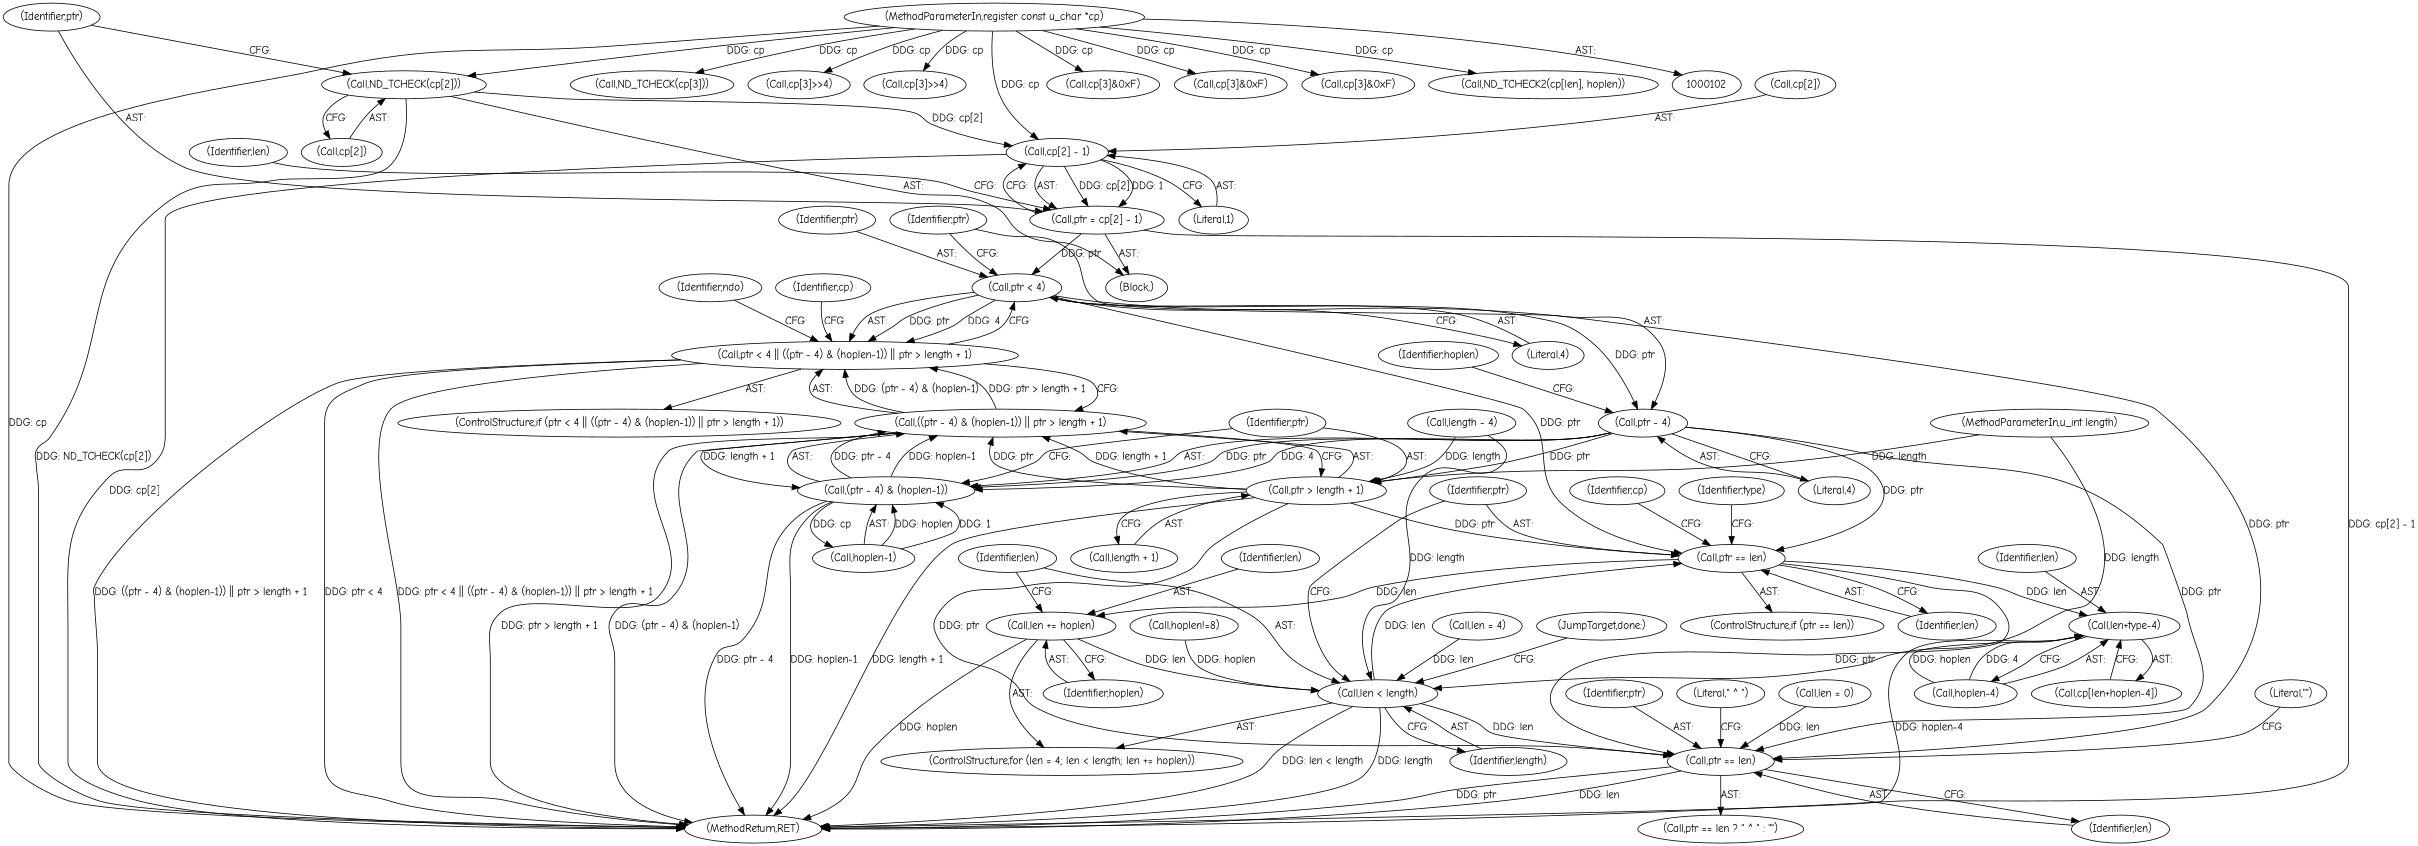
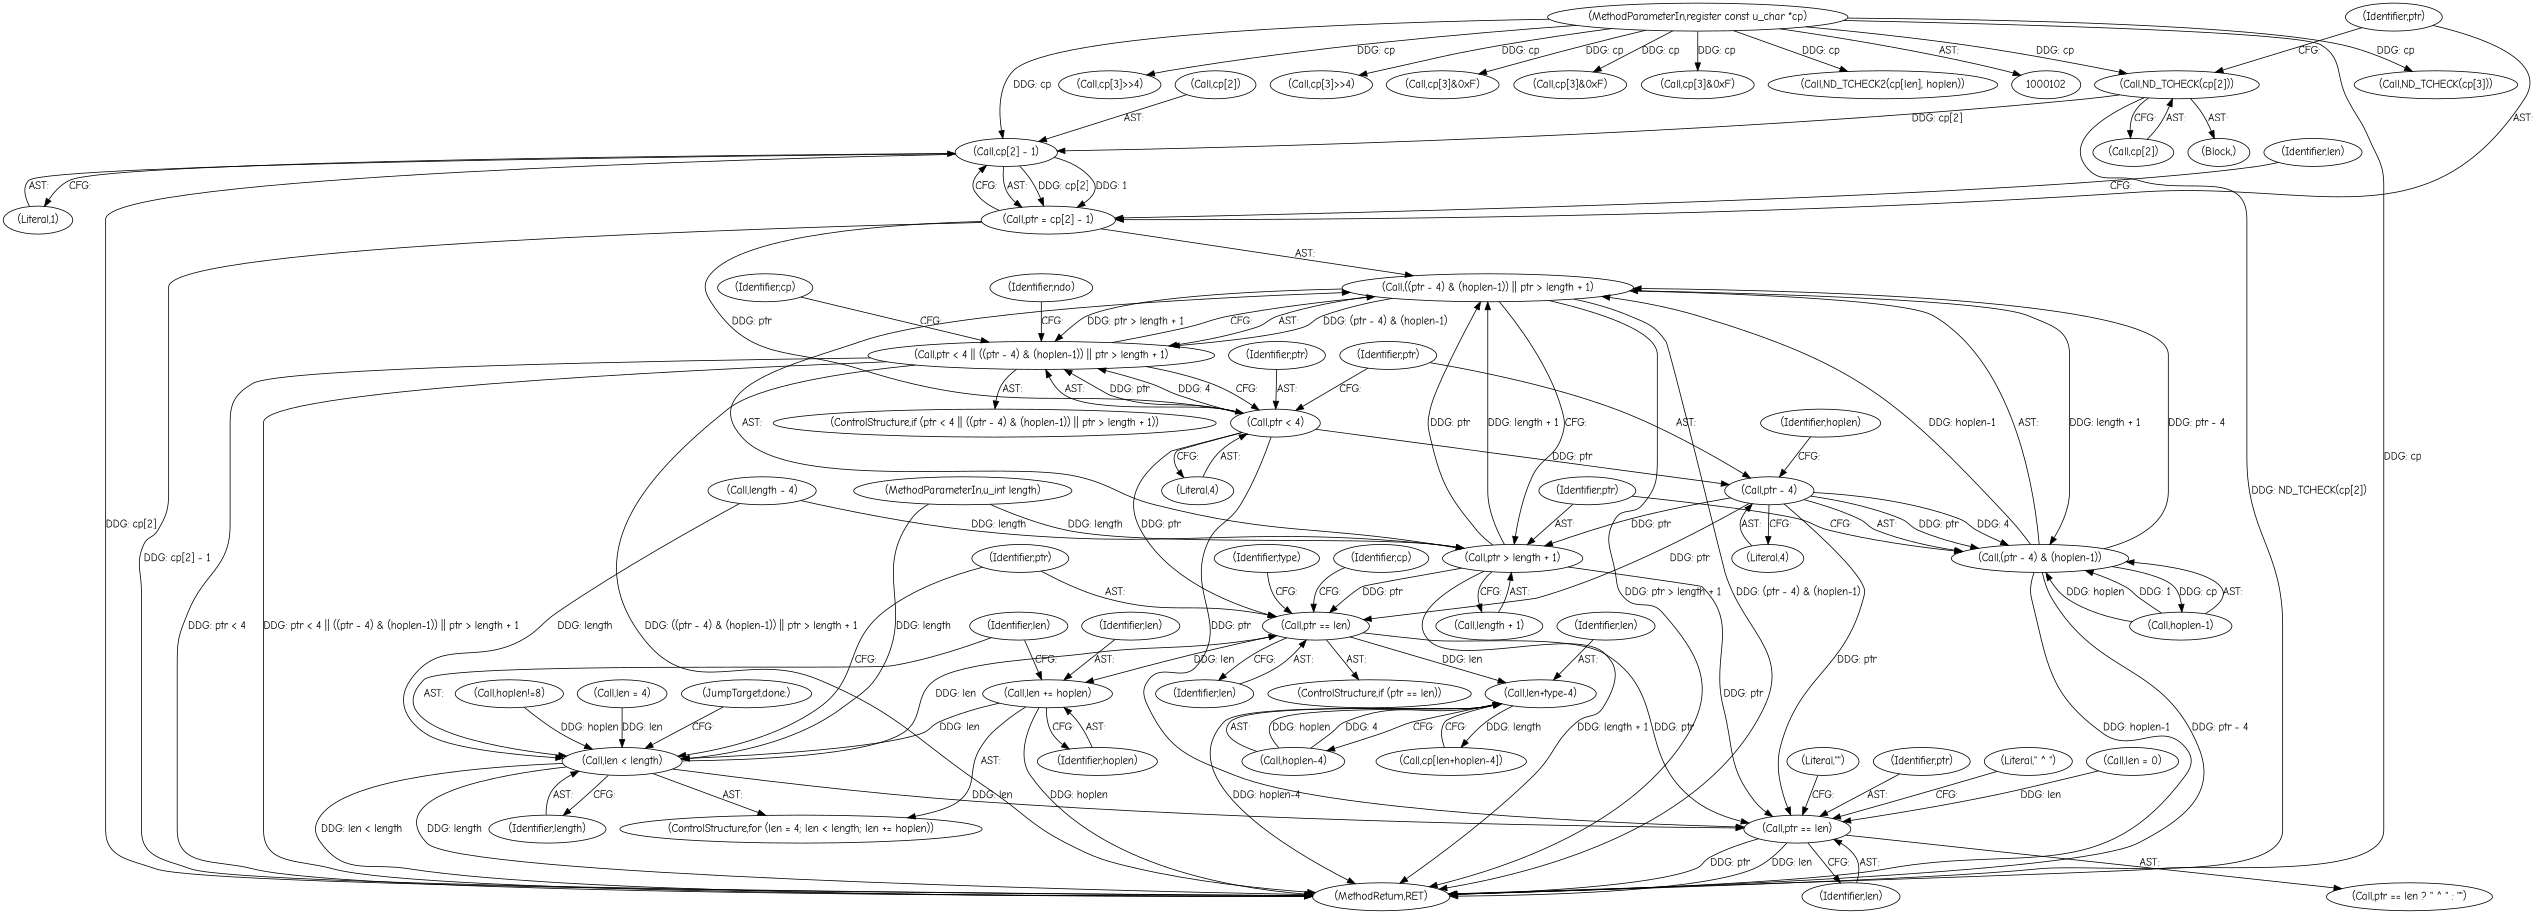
(1115, 251) -> (1253, 252)
(2164, 660) -> (1514, 728)
